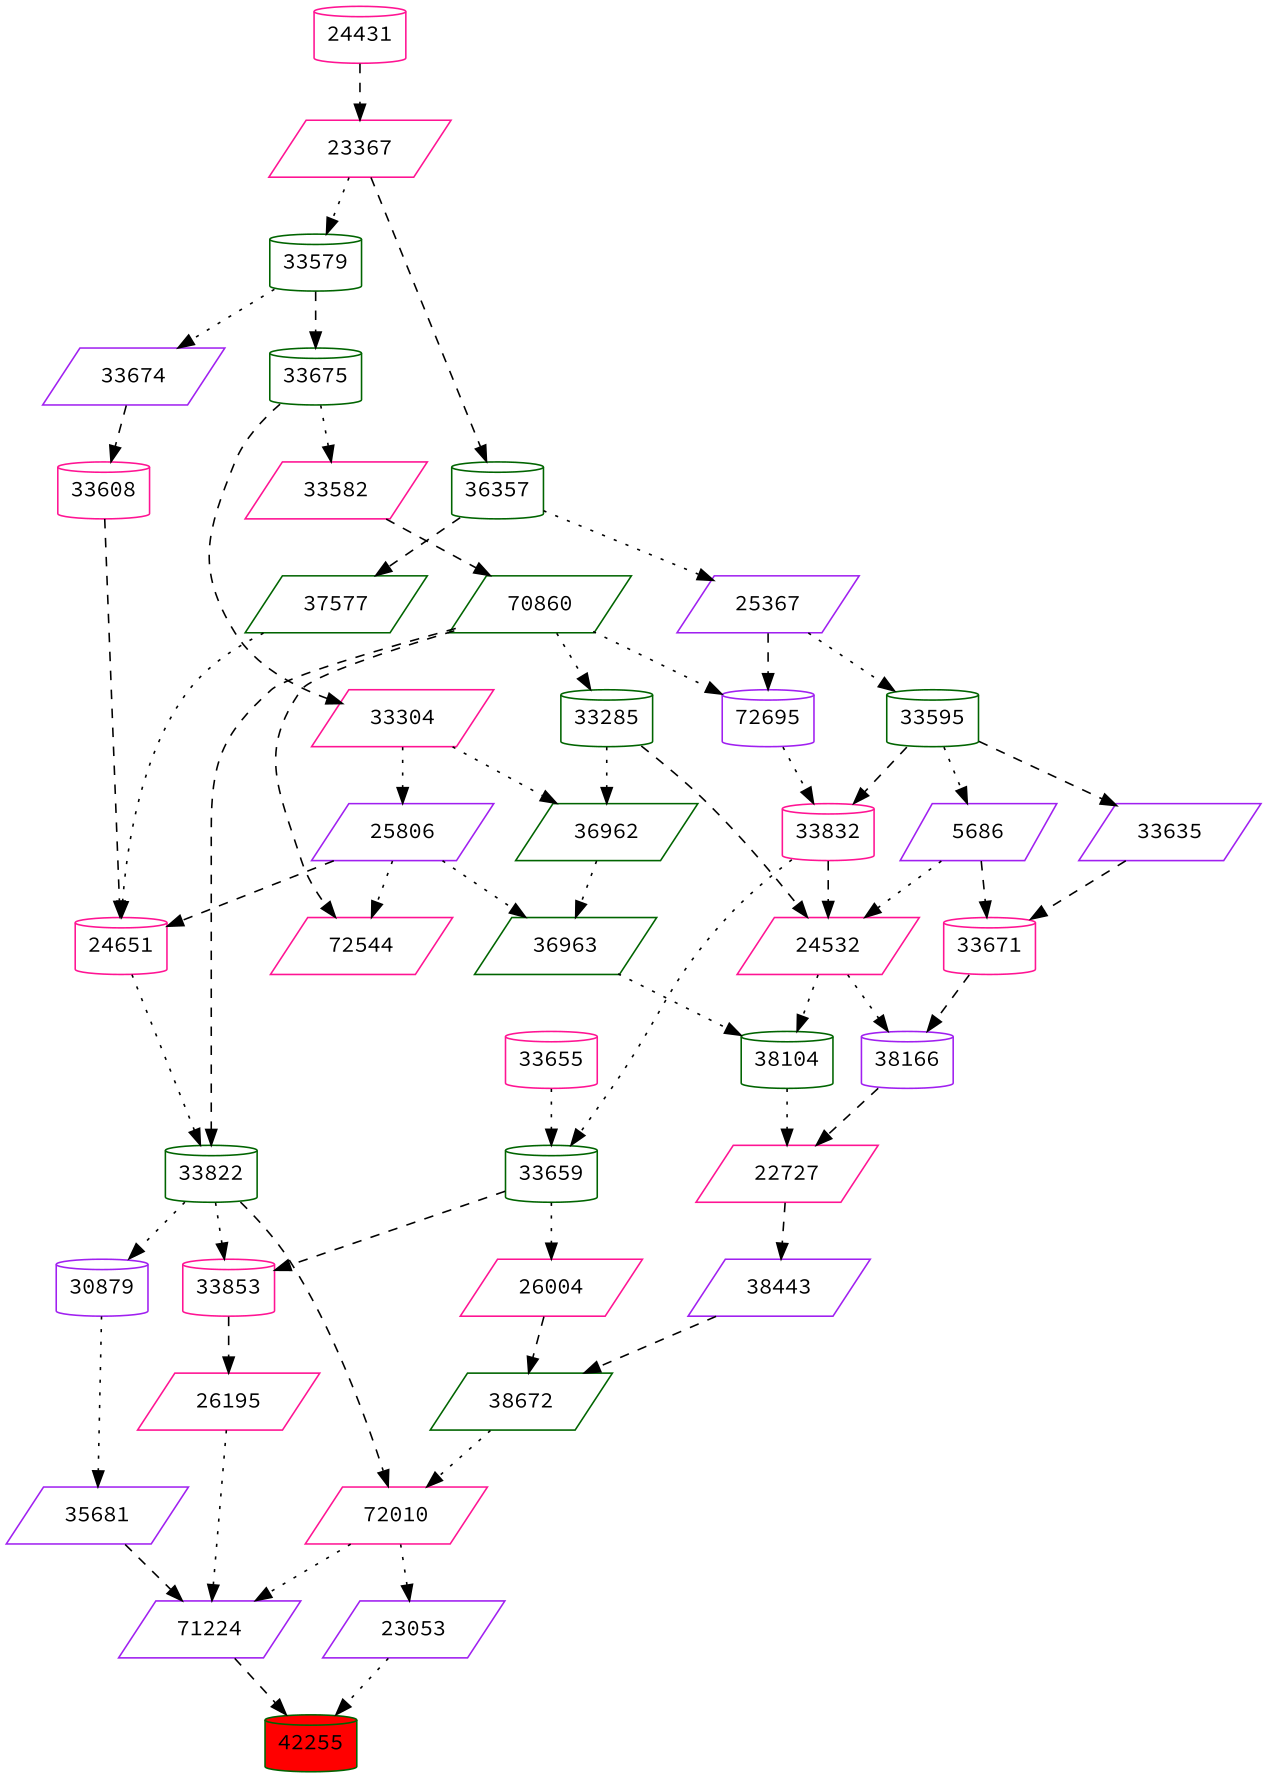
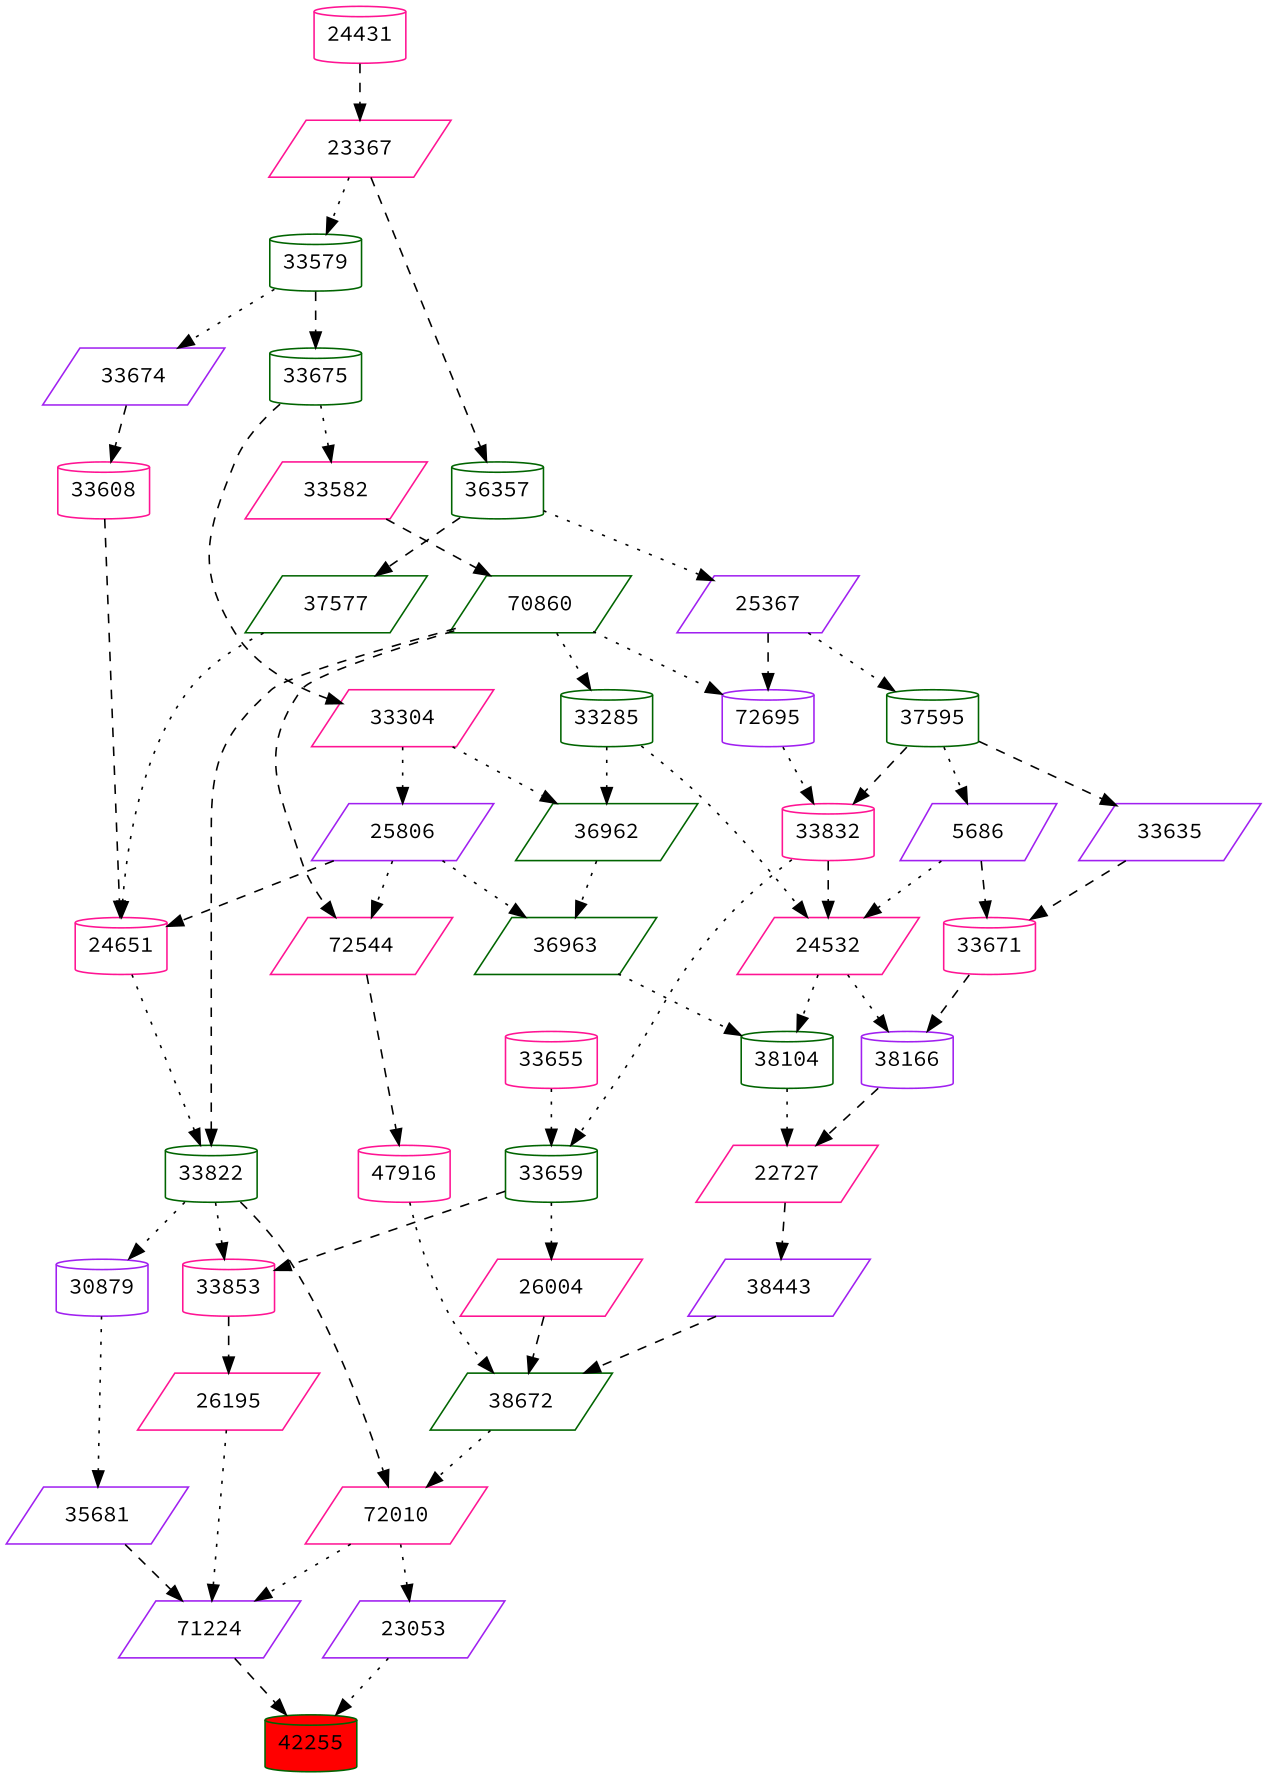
(933, 718) -> (933, 718)
(724, 820) -> (724, 820)
none -> (404, 1174)
